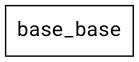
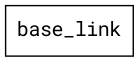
(69, 31) -> (69, 31)
